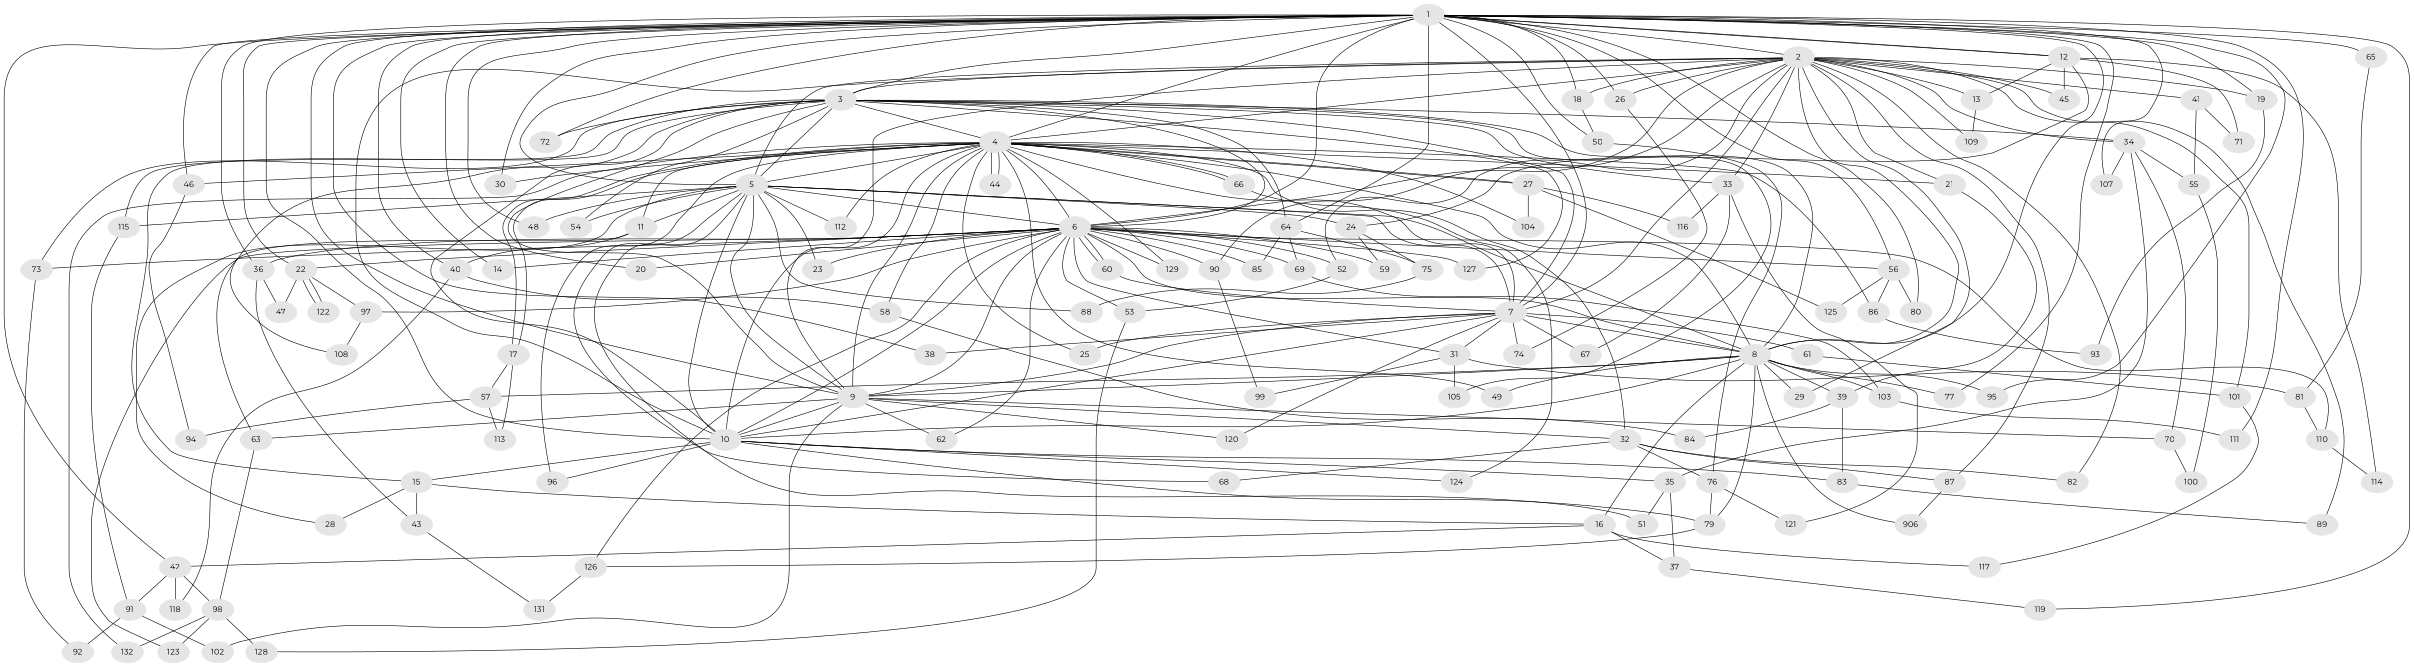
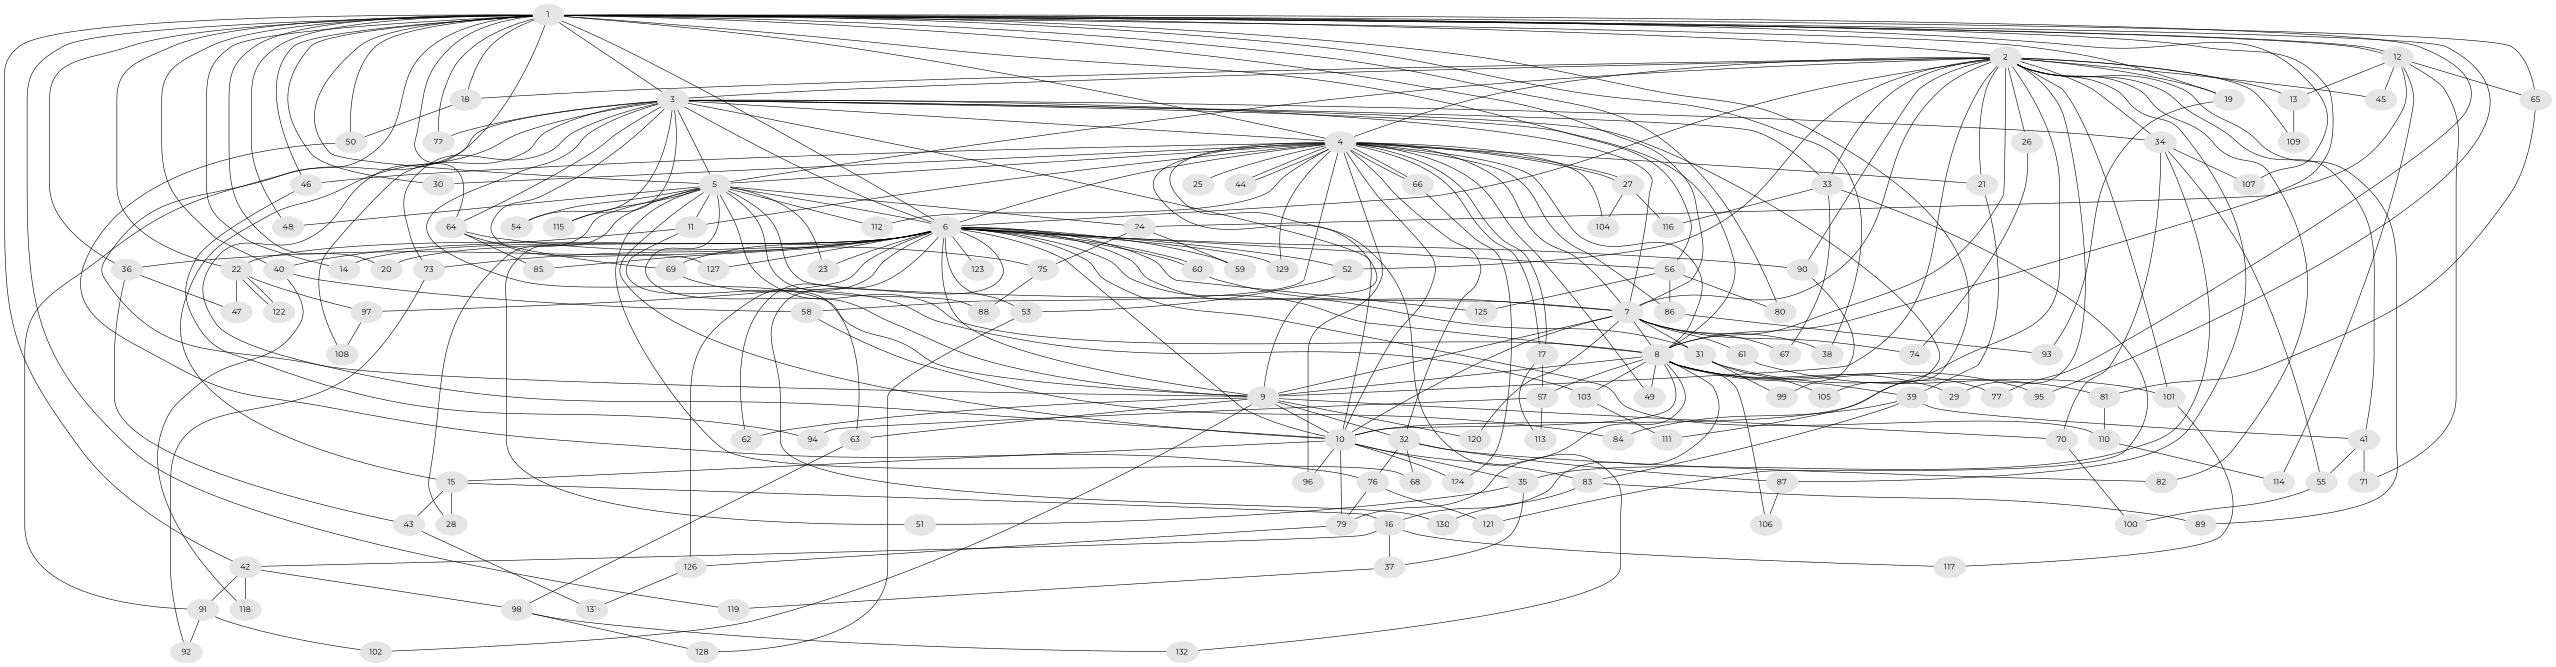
(1548, 37) -> none
none -> (2472, 80)
(1688, 249) -> (1208, 284)
(1266, 326) -> none
(92, 417) -> (162, 217)
none -> (2125, 425)
none -> (1443, 525)
(1911, 525) -> (1766, 525)
(196, 631) -> none
